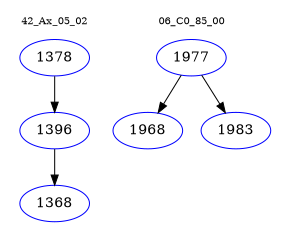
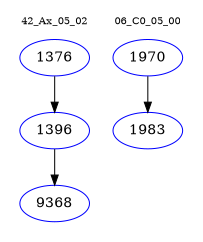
(192, 22) -> (148, 22)
(55, 58) -> (55, 58)
(191, 58) -> (148, 58)
(148, 131) -> none
(55, 204) -> (55, 204)
